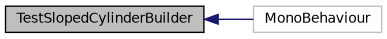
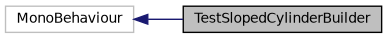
(236, 19) -> (166, 19)
